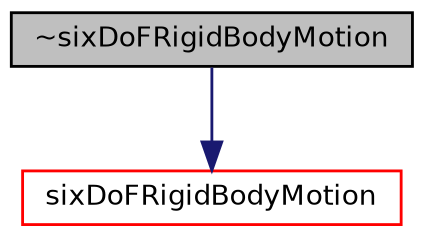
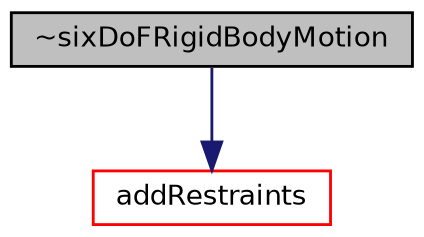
(212, 198) -> (212, 198)
